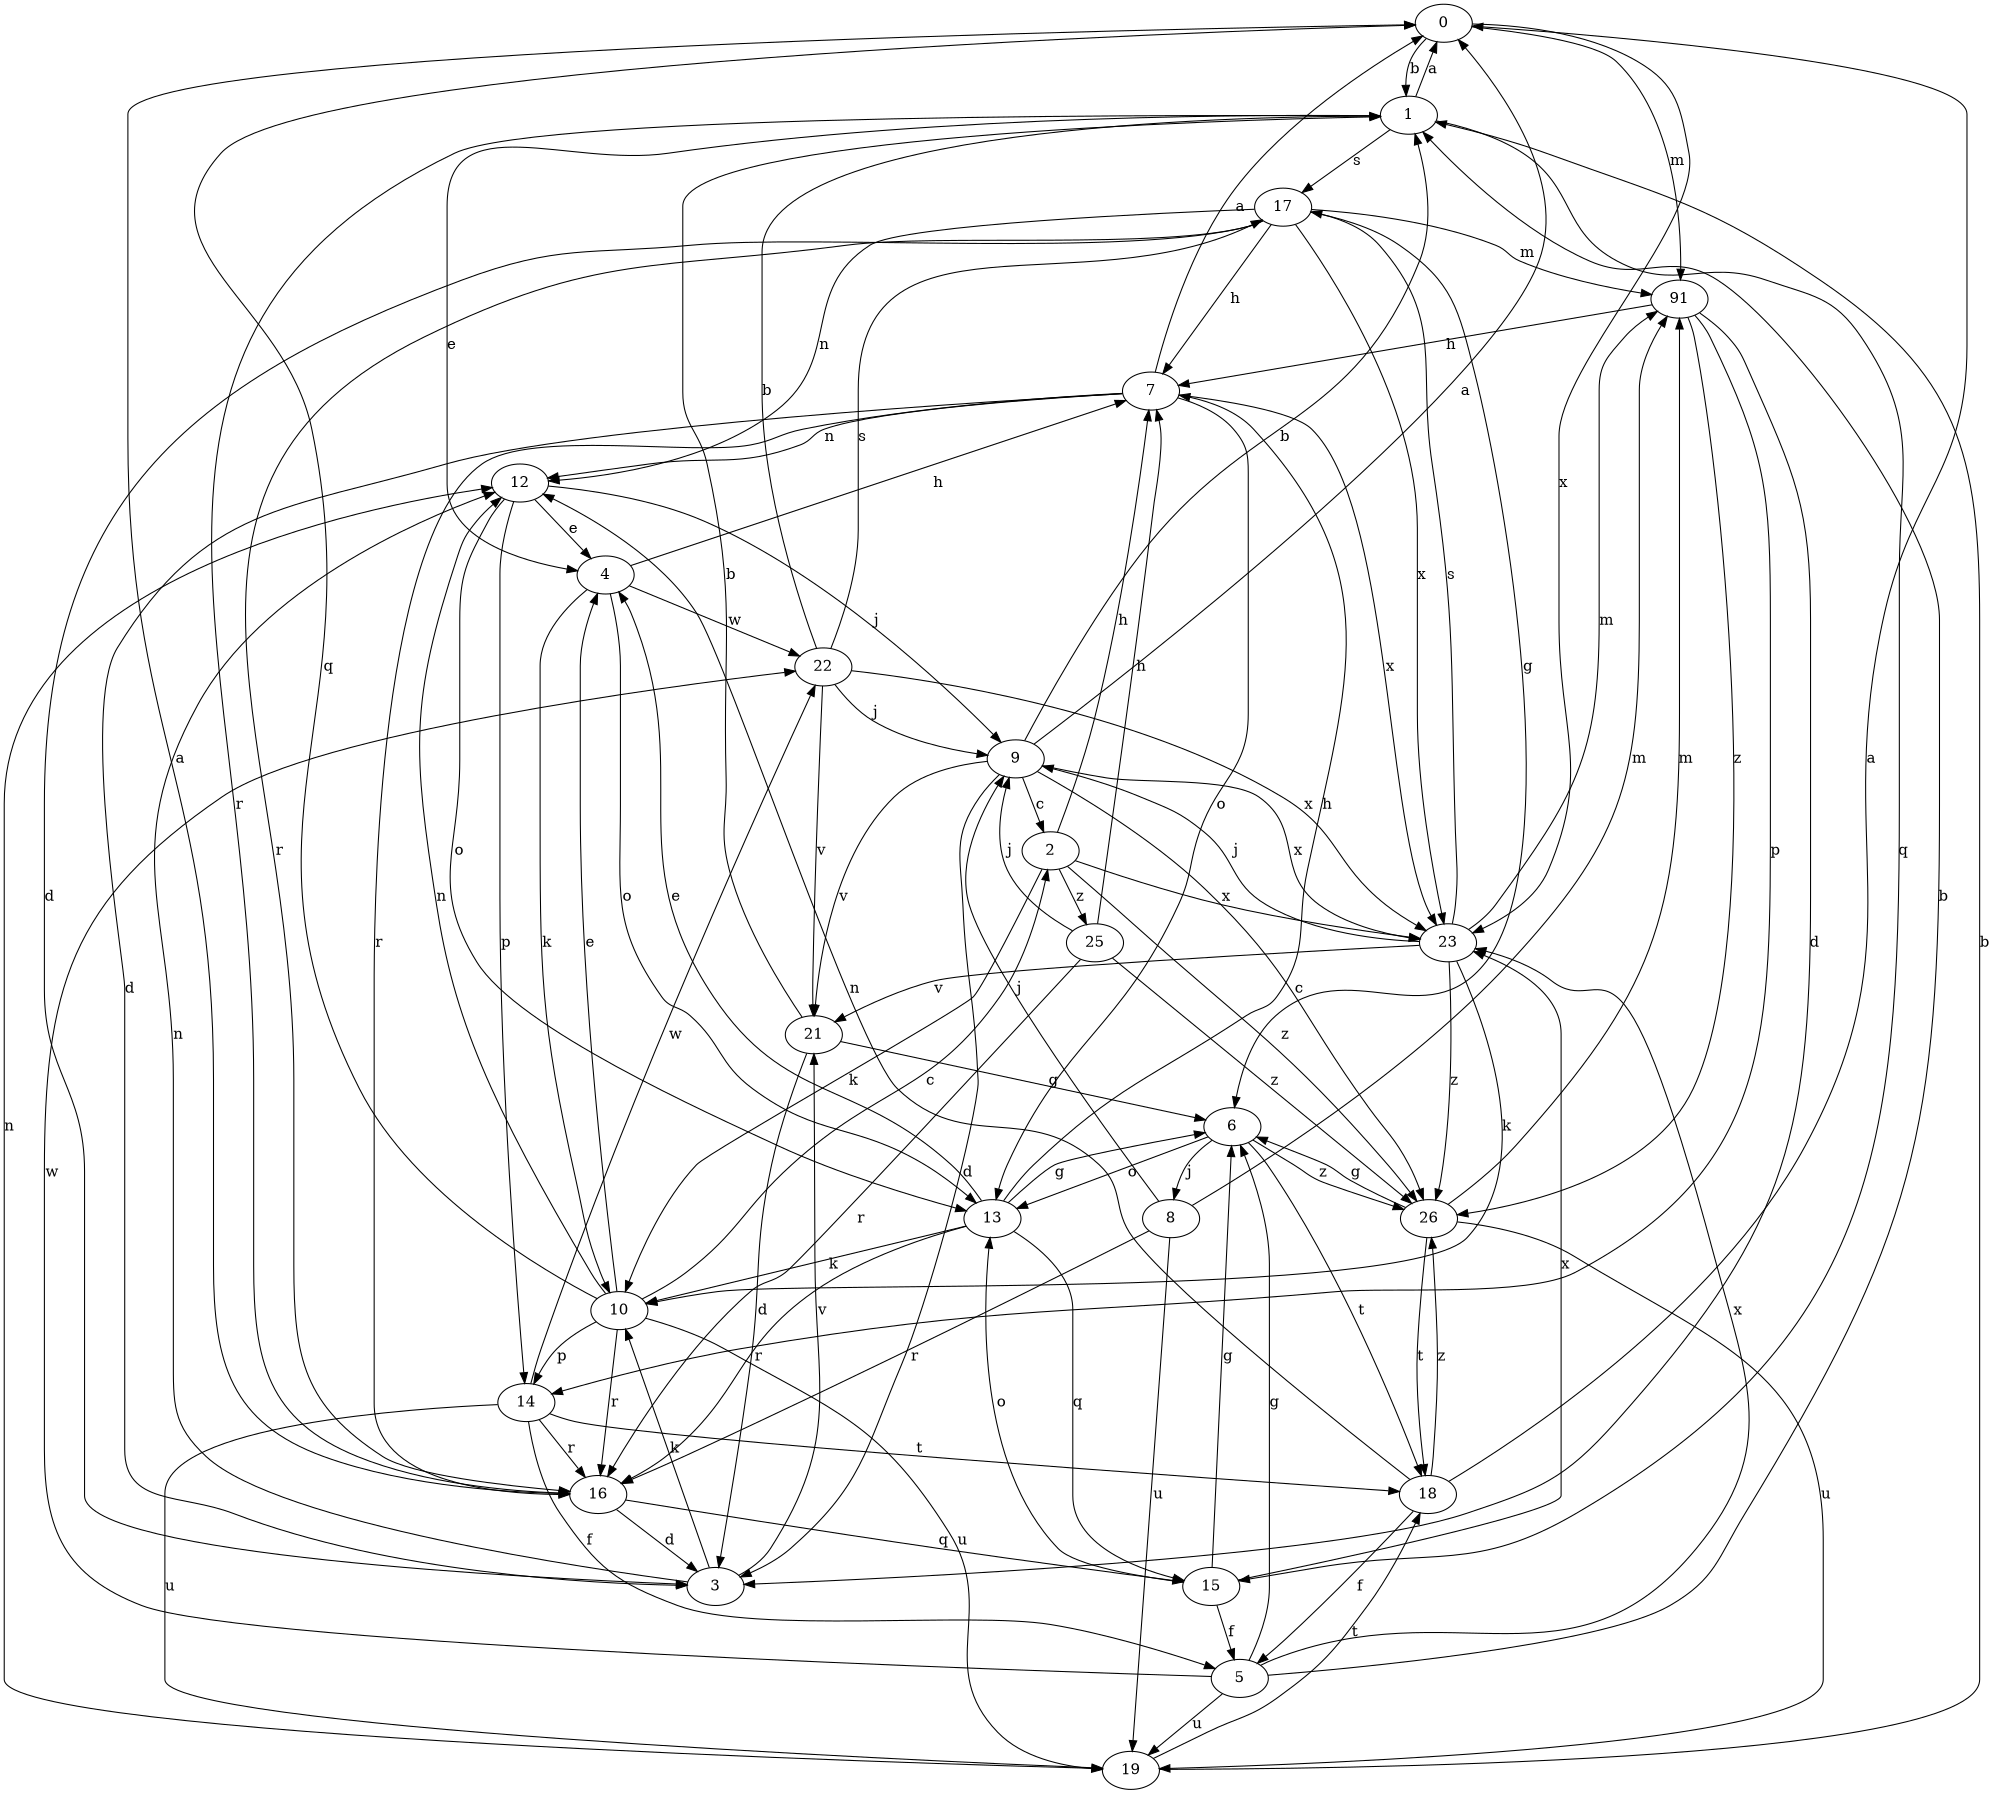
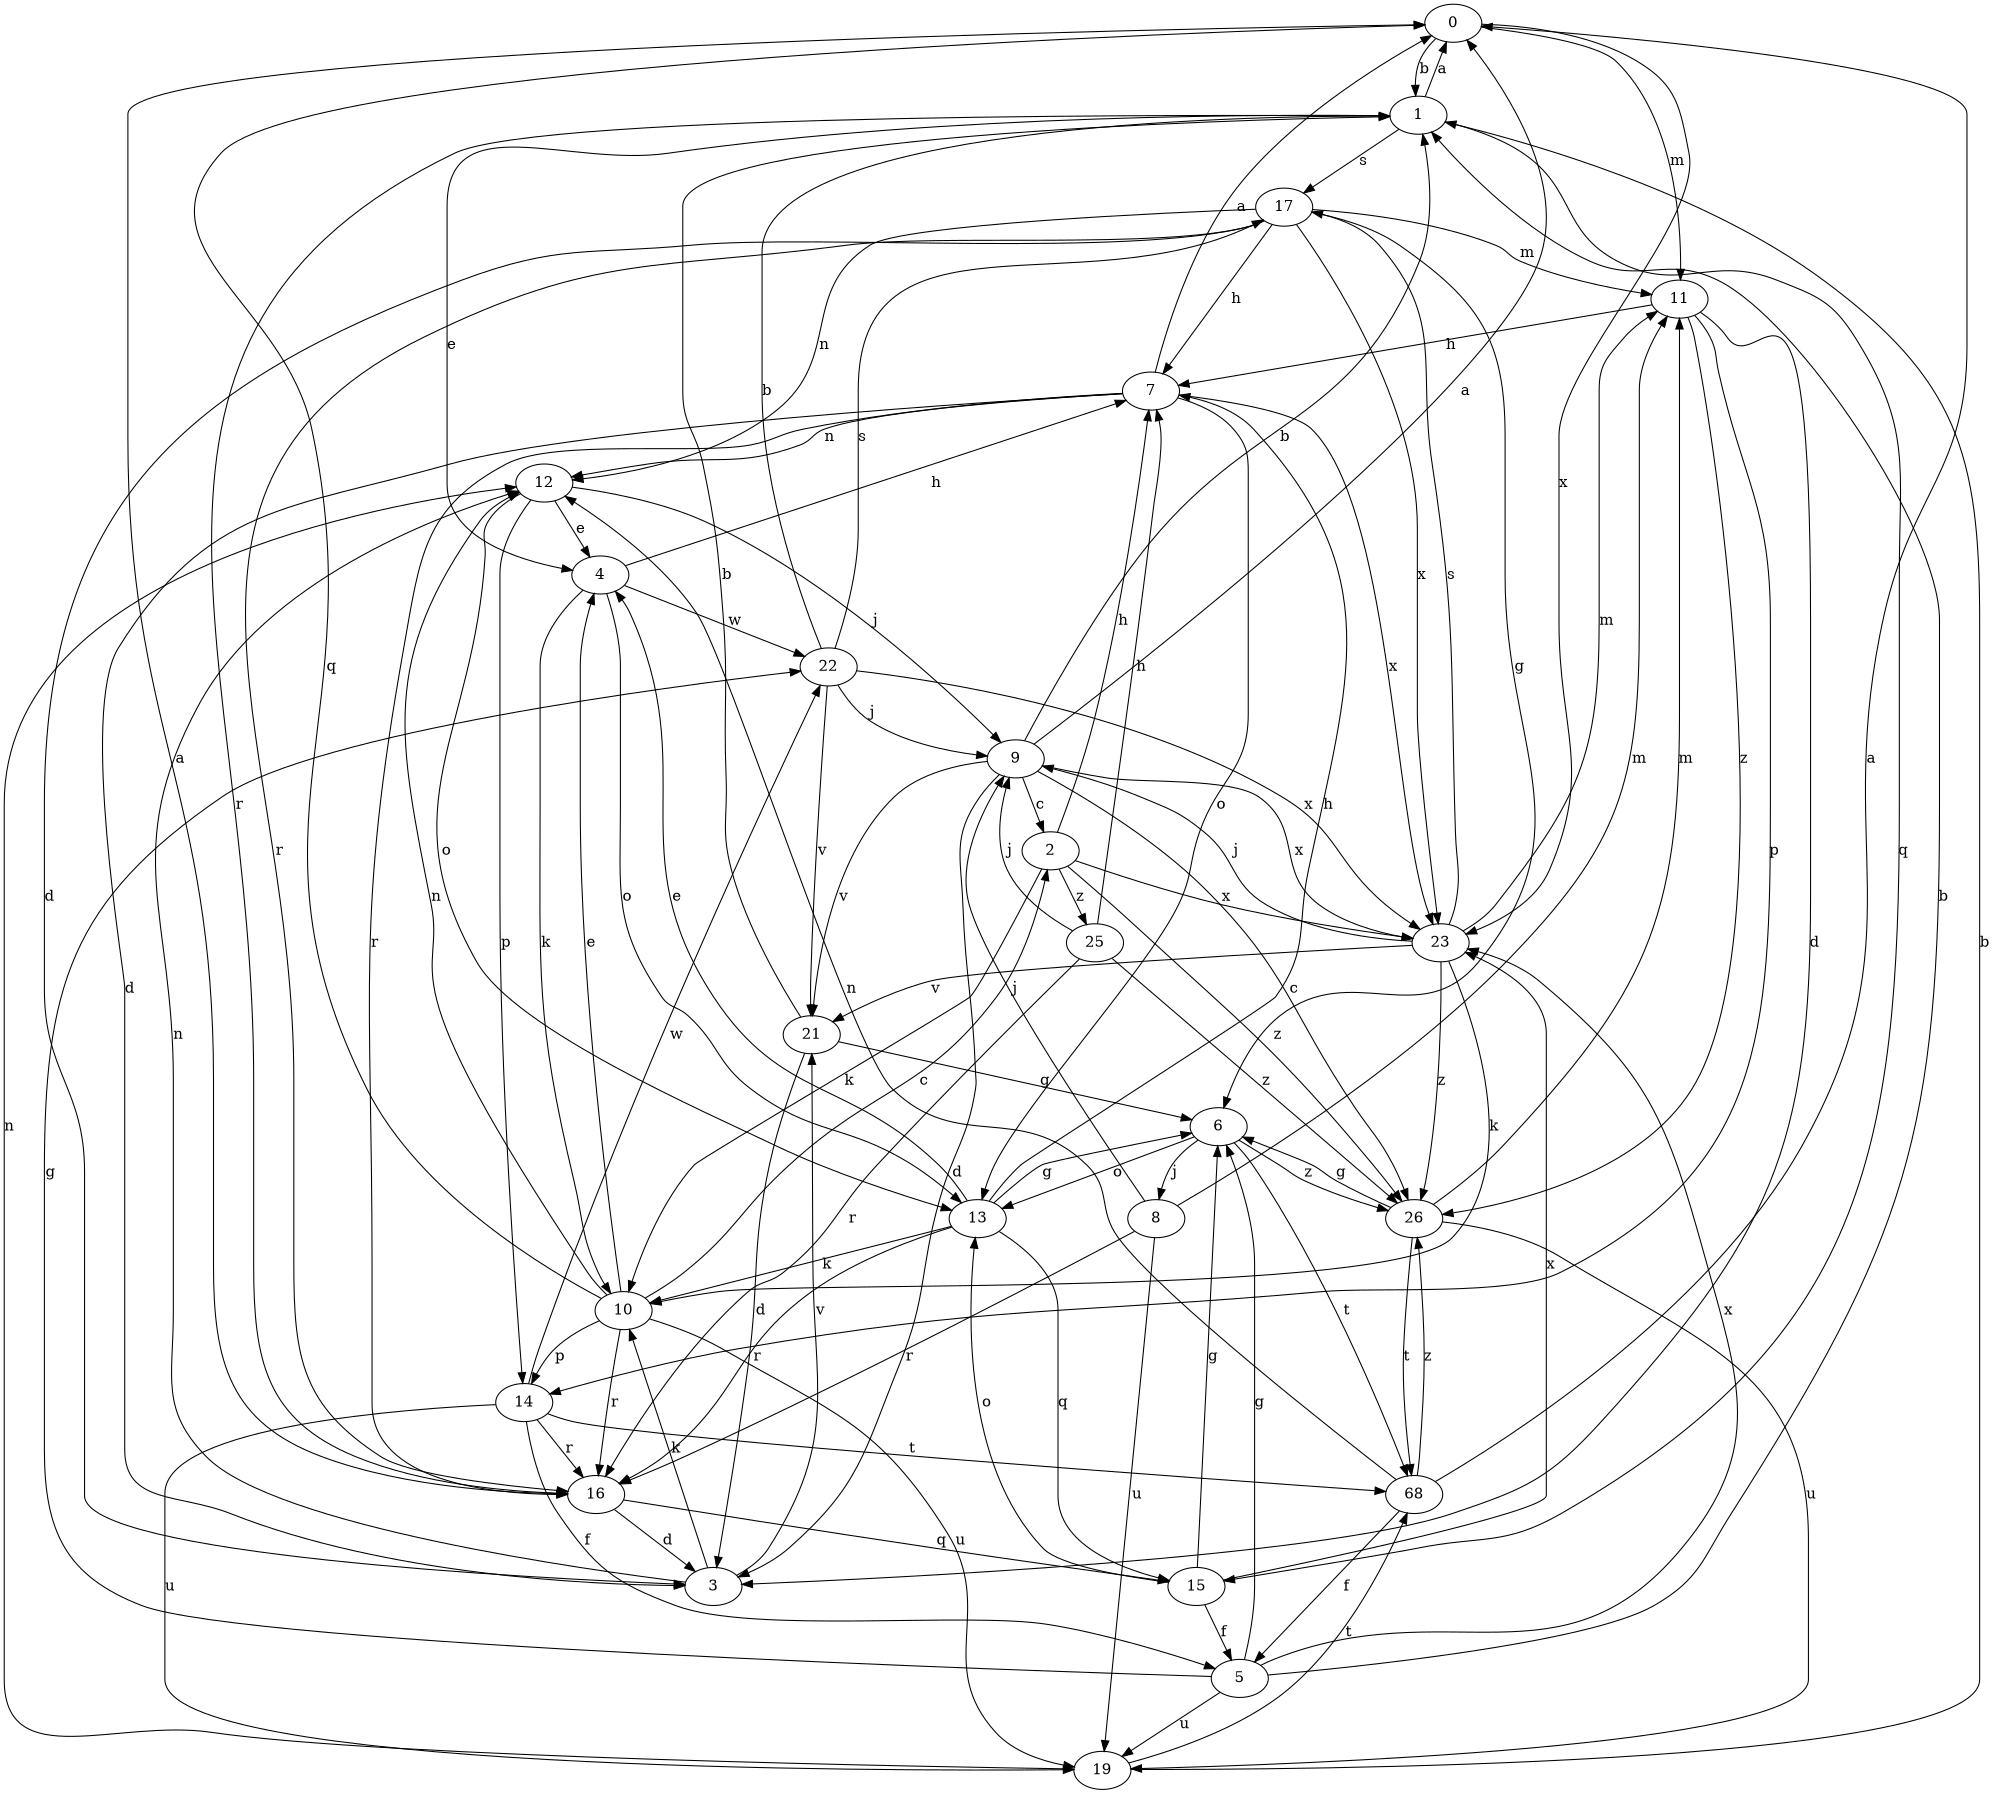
(1679, 299) -> (1679, 299)
(52, 1173) -> (51, 1173)
(1428, 1495) -> (1414, 1495)
